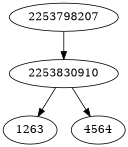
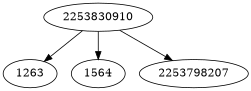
(64, 42) -> (143, 43)
(98, 130) -> (98, 74)
